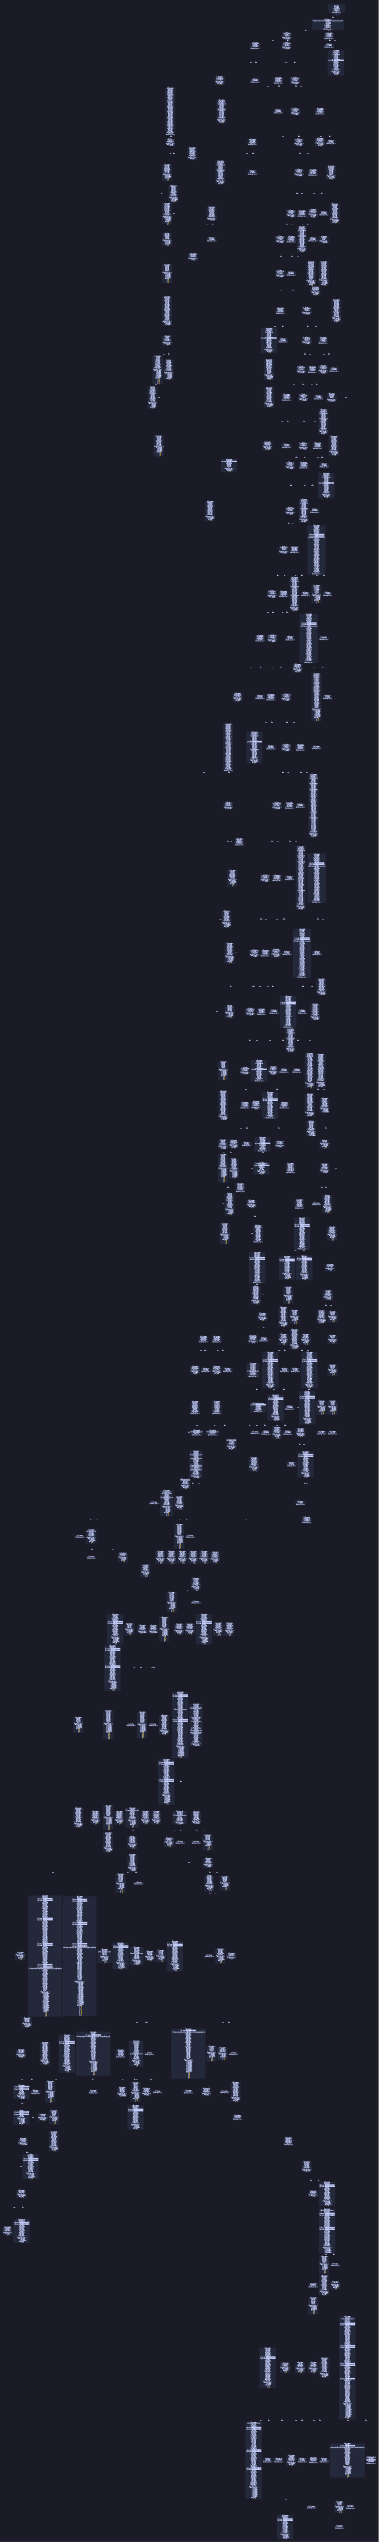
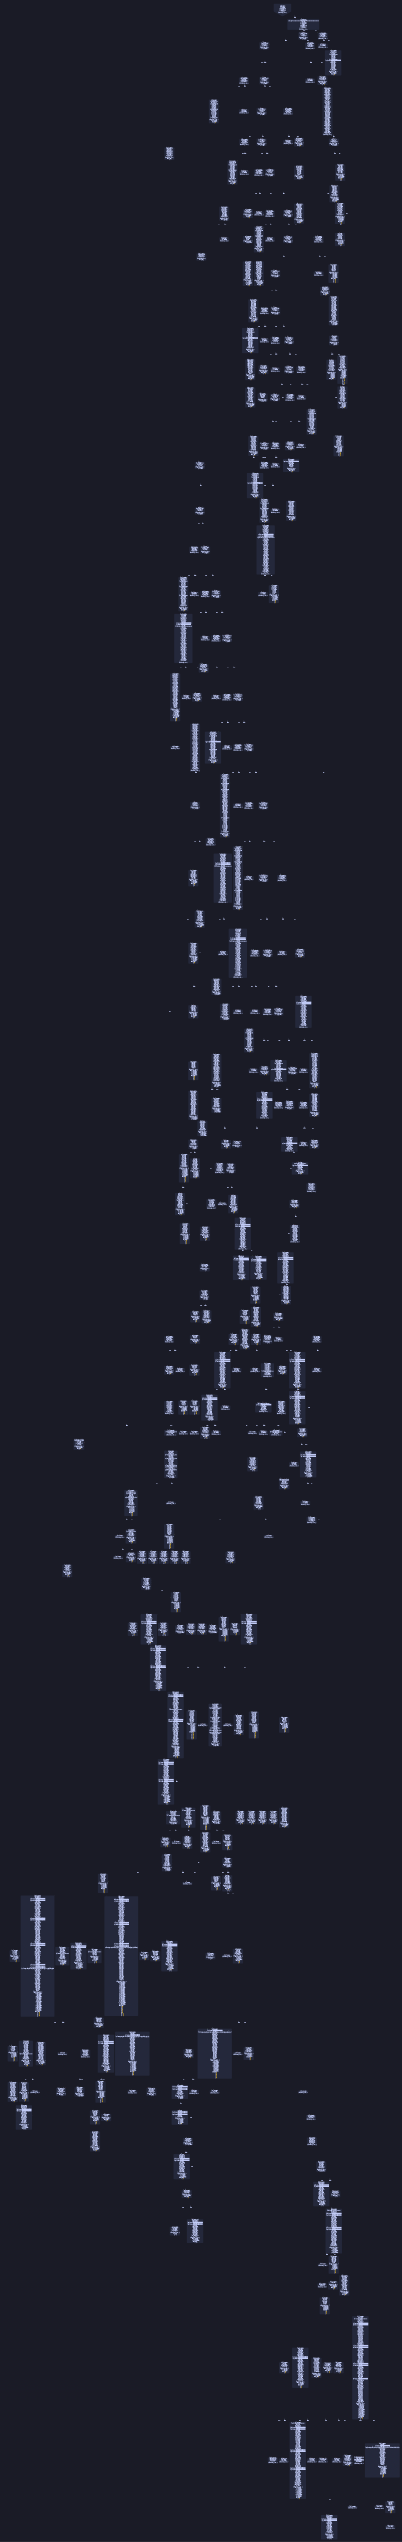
(324, 638) -> none
(196, 1602) -> none
